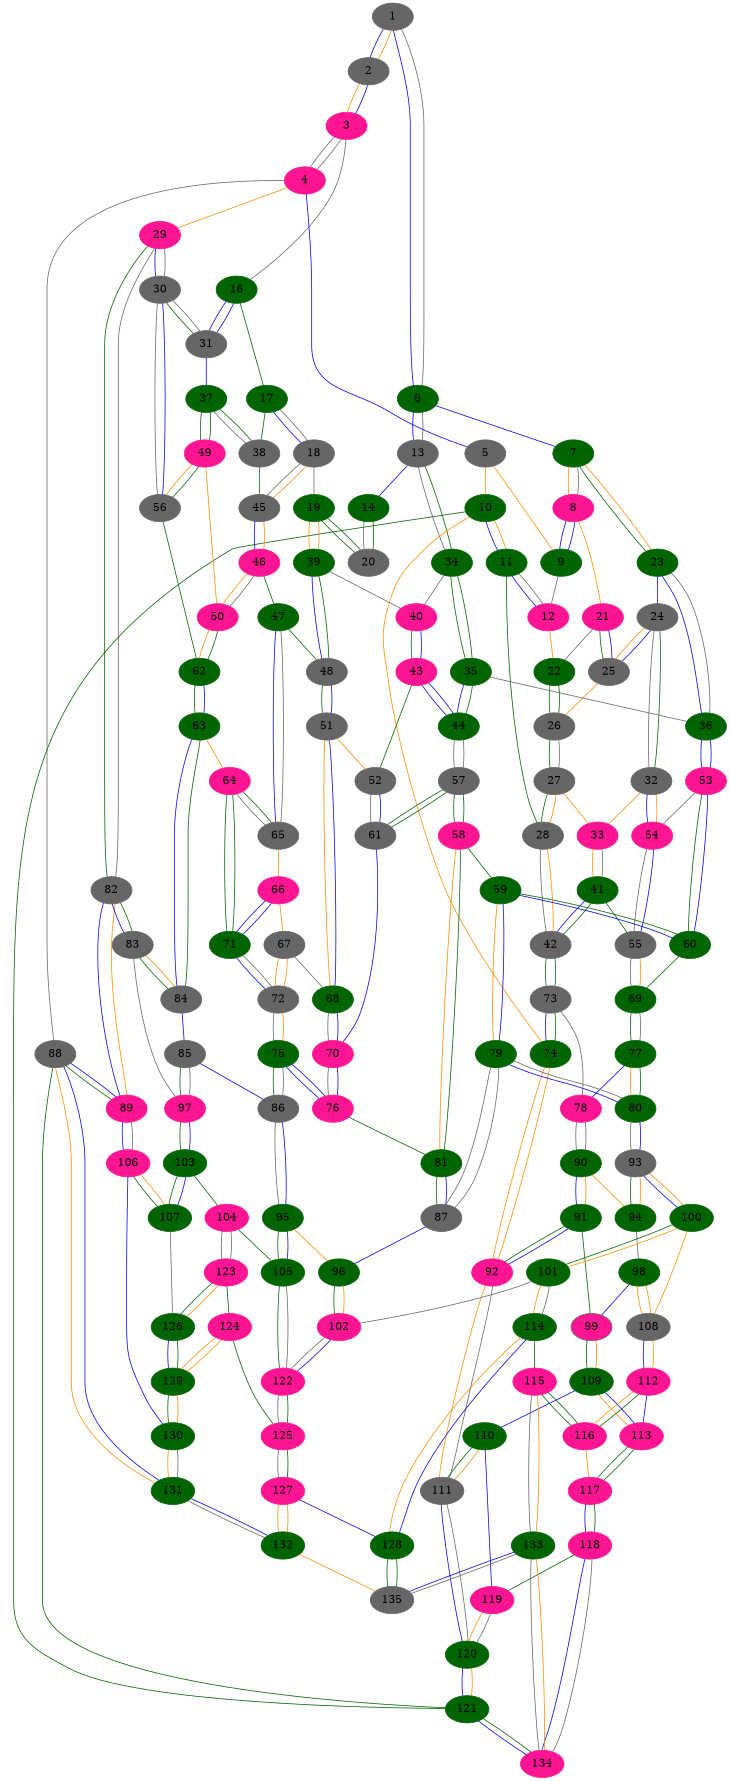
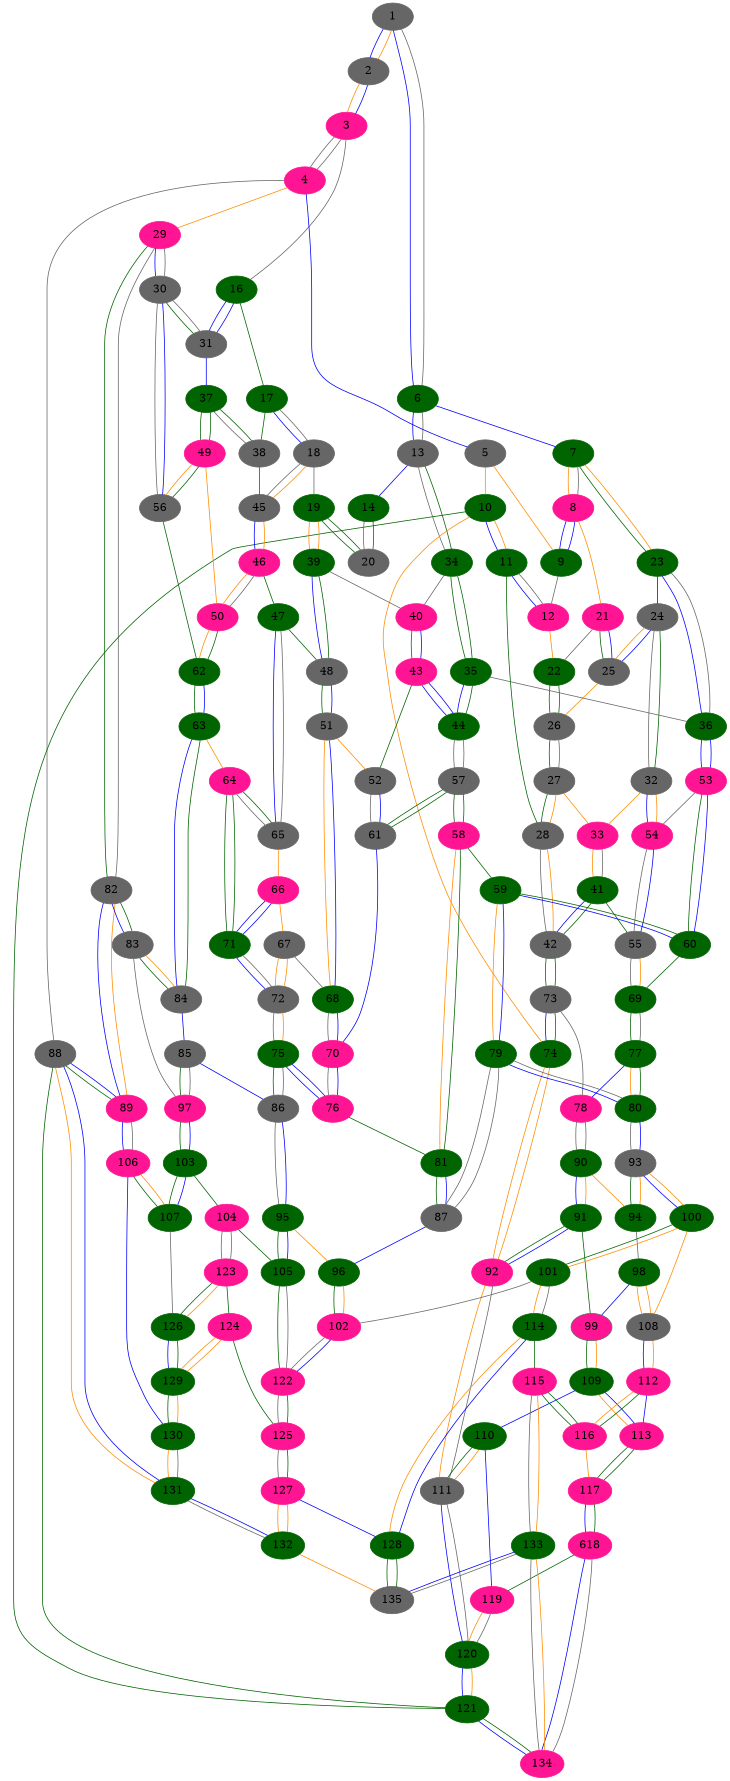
(590, 1545) -> (590, 1545)
